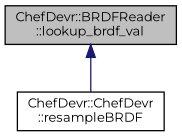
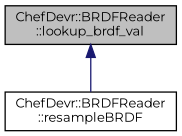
(91, 111) -> (91, 111)
